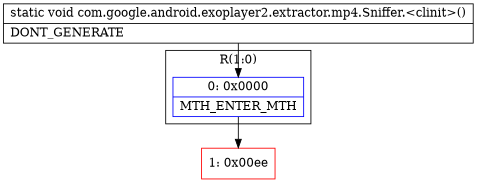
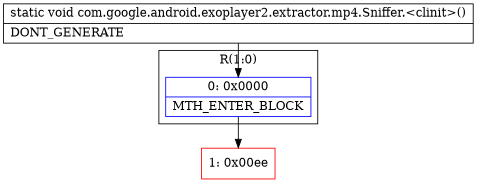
(238, 106) -> (238, 106)
